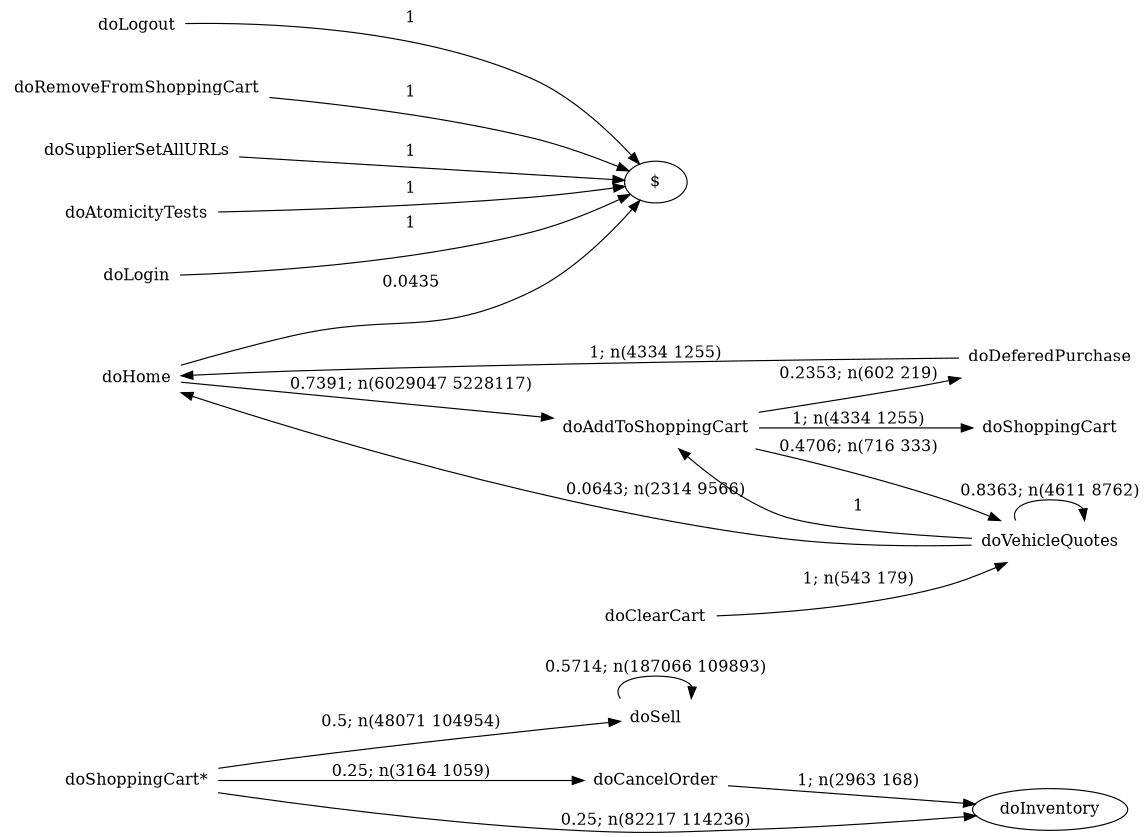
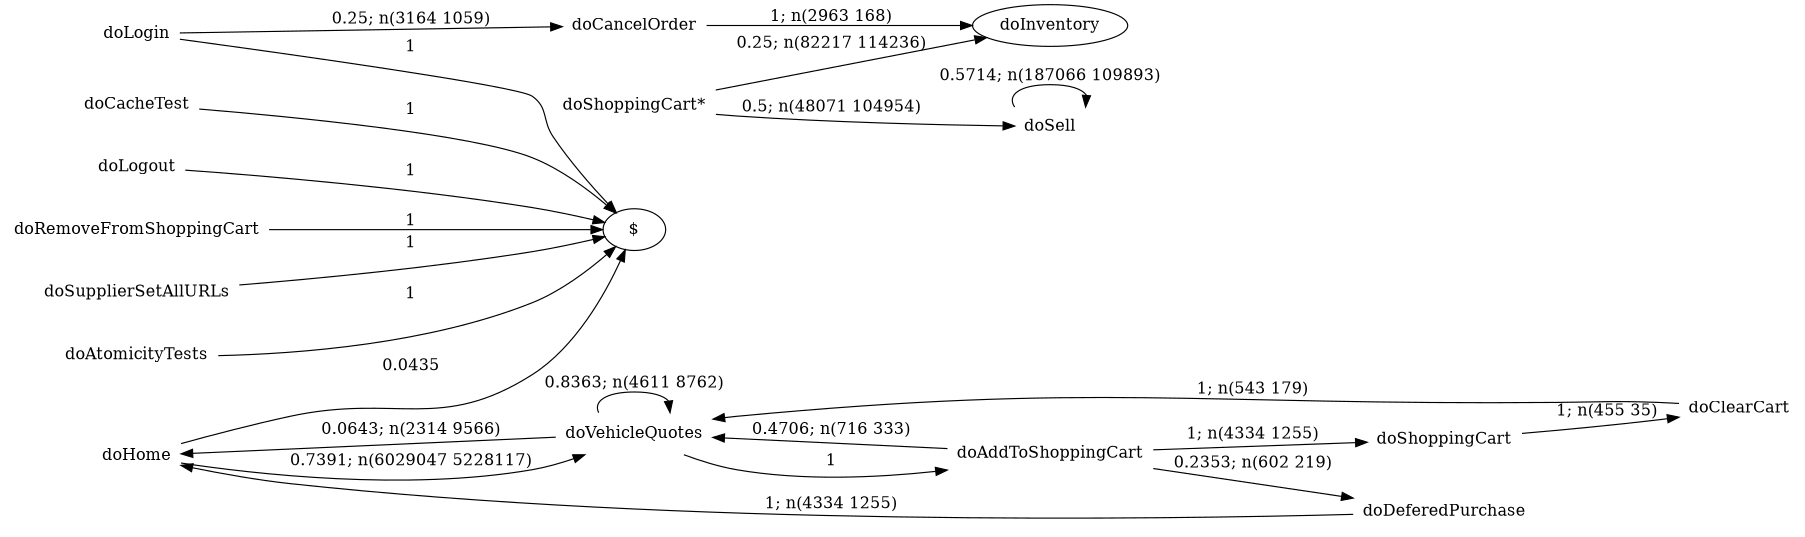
none -> (137, 104)
(361, 400) -> (378, 480)
none -> (1595, 427)
(395, 780) -> (365, 30)
